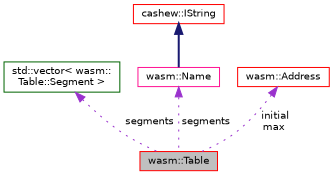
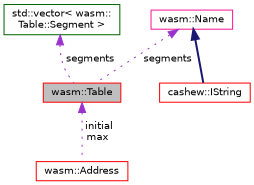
(179, 51) -> (199, 61)
(241, 128) -> (82, 137)
